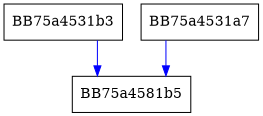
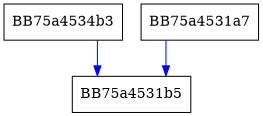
(63, 22) -> (63, 22)
(132, 94) -> (132, 94)
